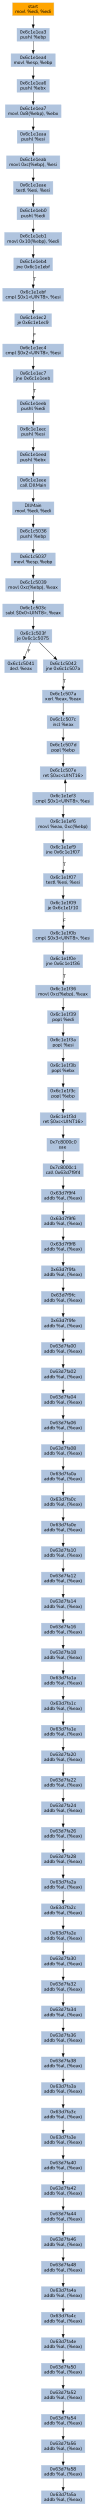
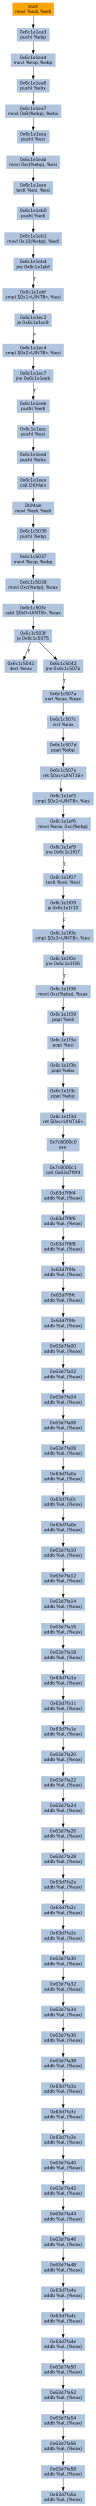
(65, 788) -> (61, 784)
